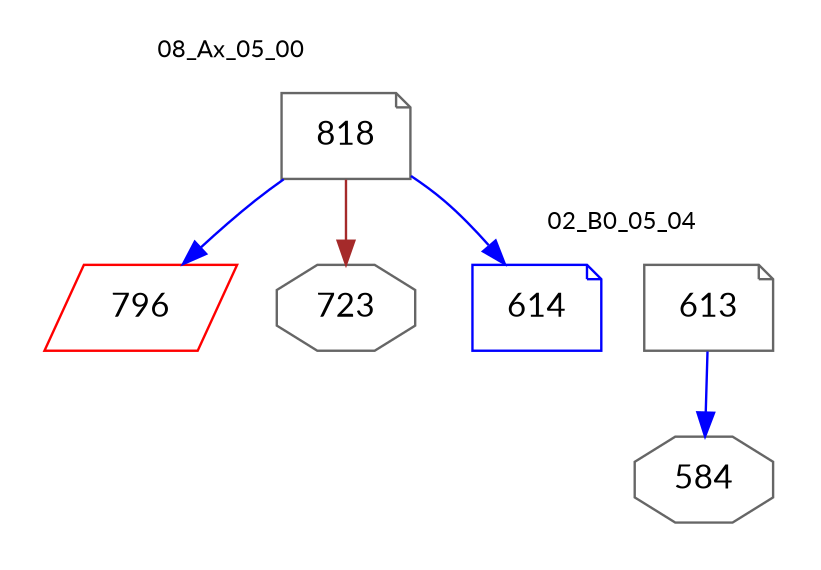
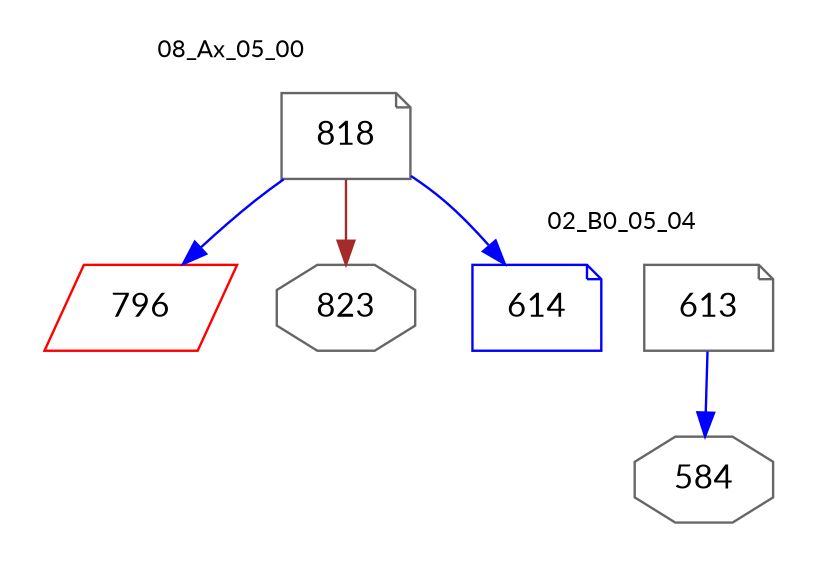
(346, 308) -> (346, 308)
